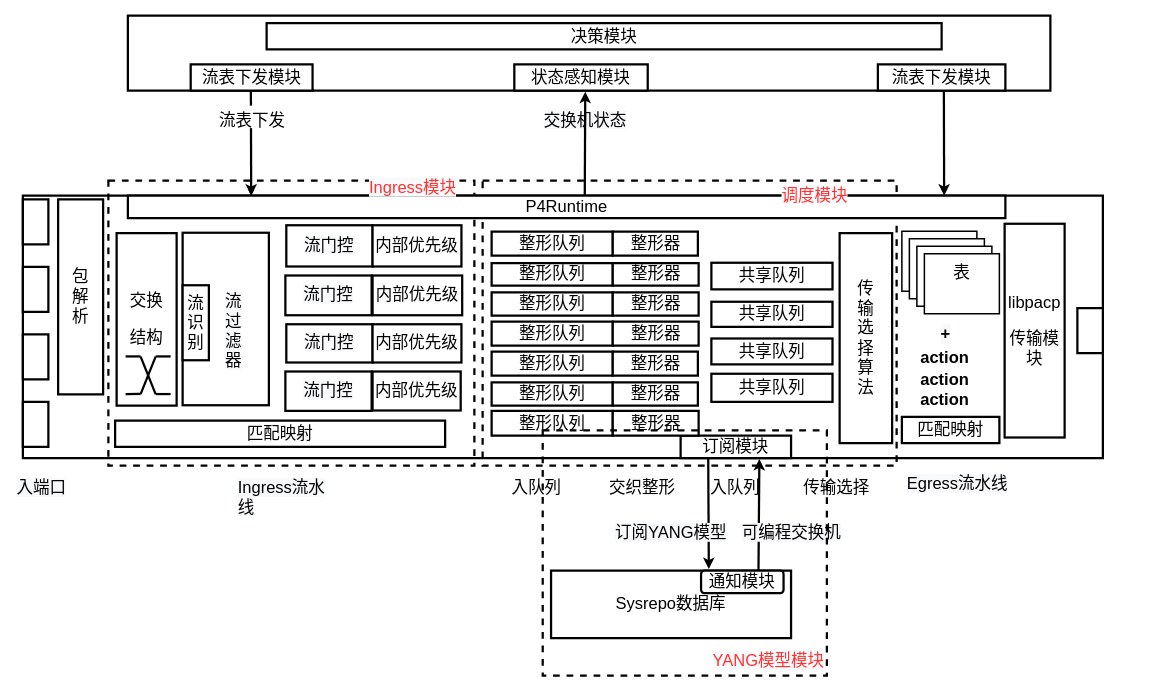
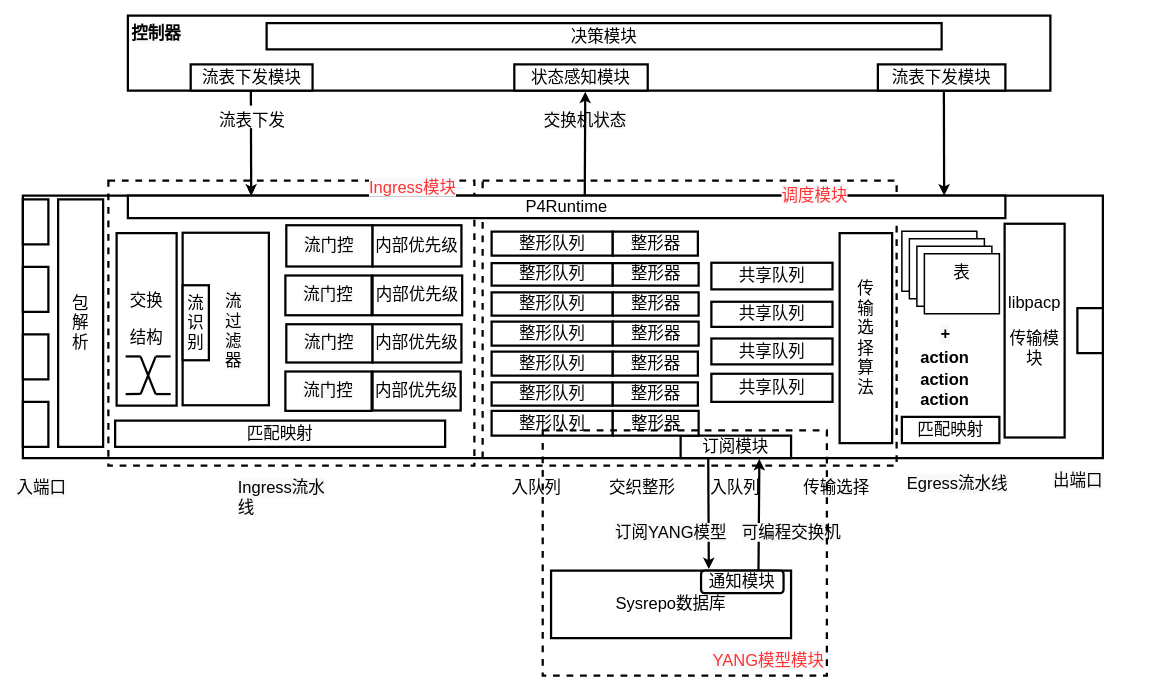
none -> (182, 30)
(81, 297) -> (81, 323)
none -> (1104, 477)
